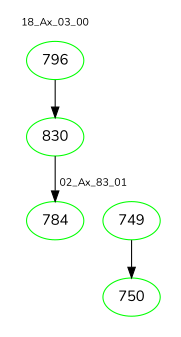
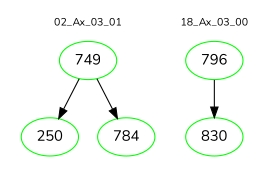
(55, 179) -> (105, 94)
(93, 183) -> (88, 23)
(132, 297) -> (50, 137)
